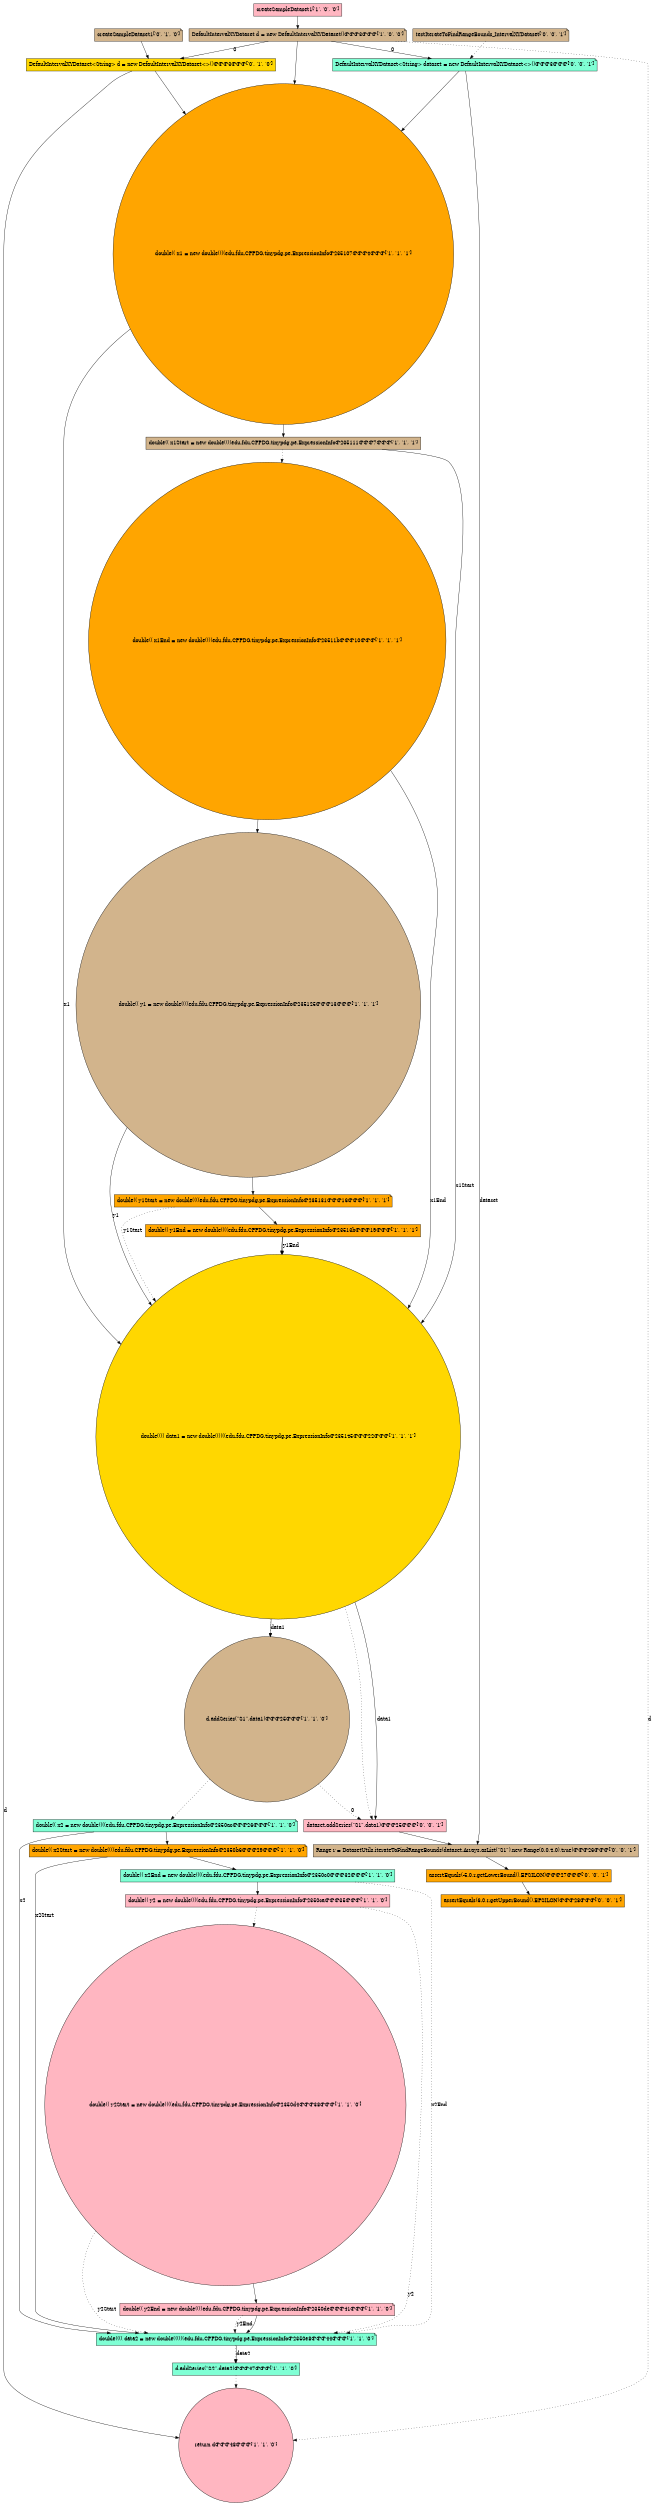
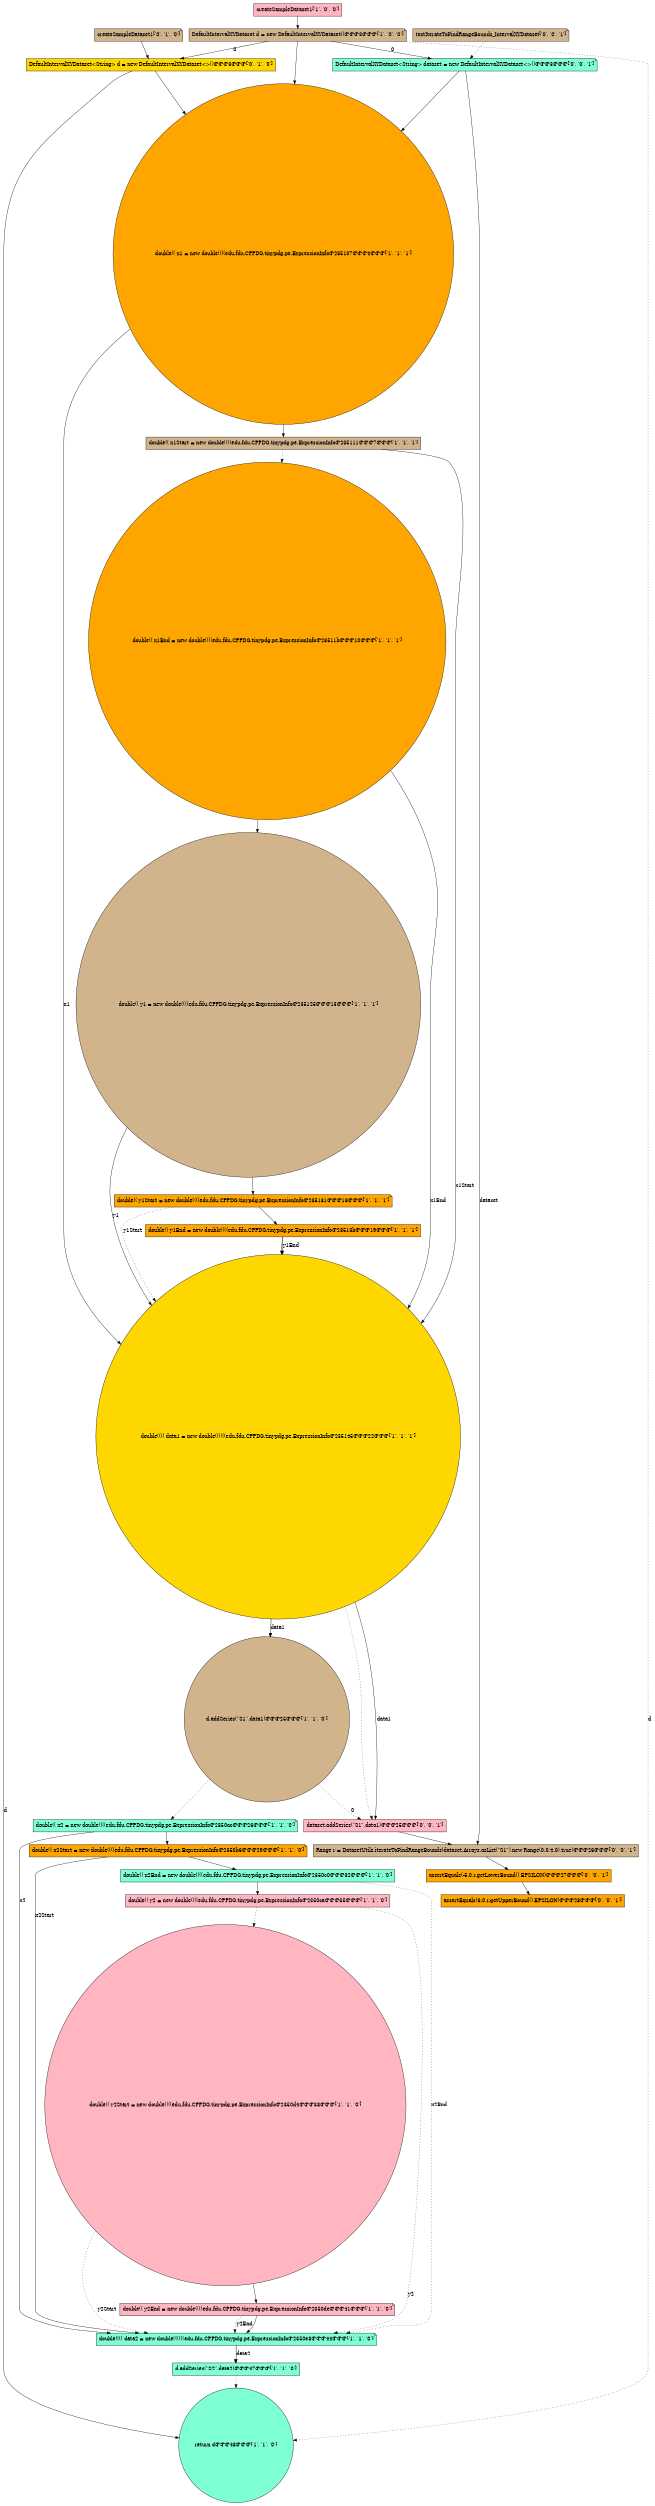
(236, 2445) -> (236, 2445)
